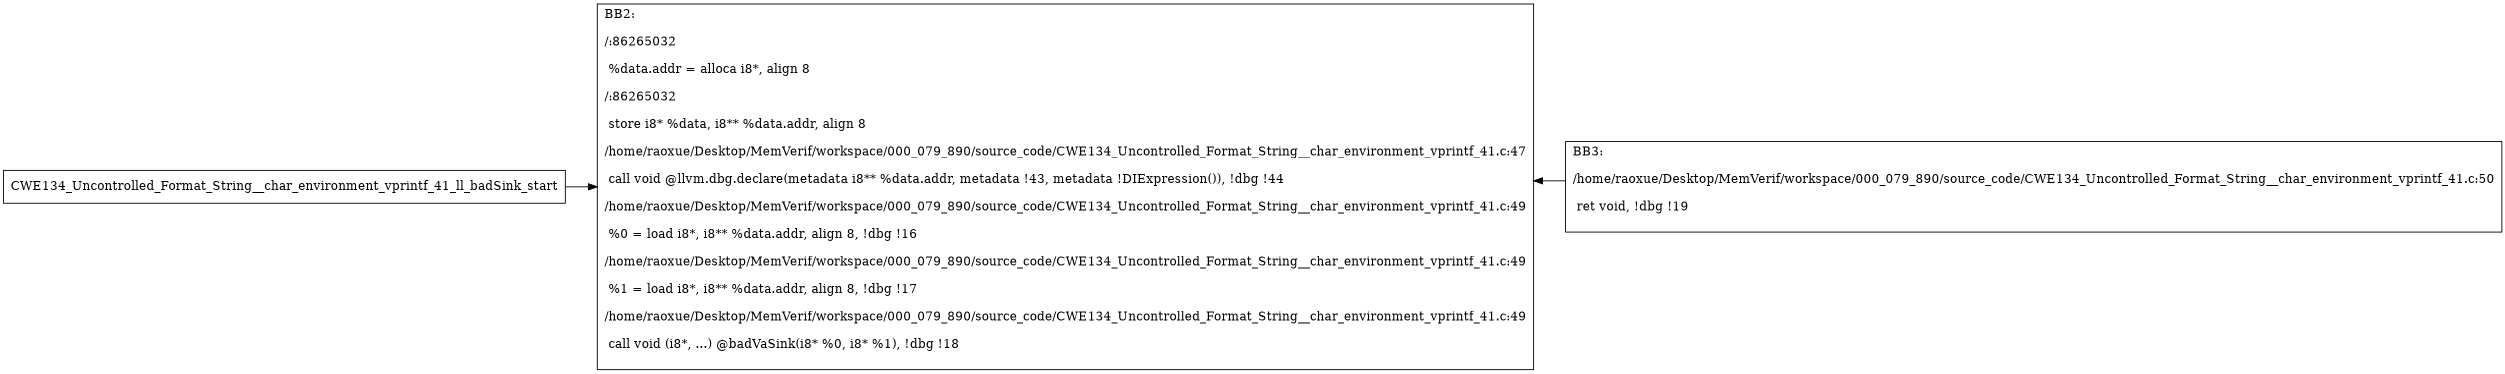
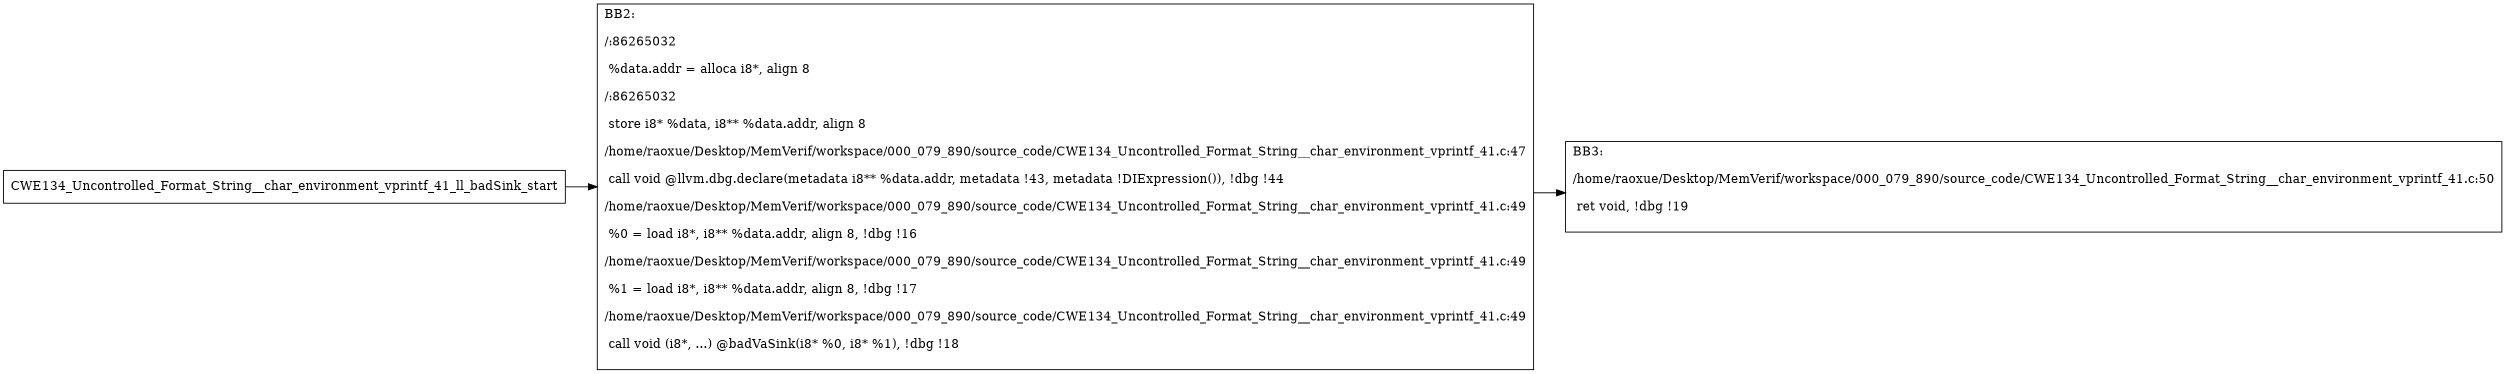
(1554, 181) -> (1545, 193)
